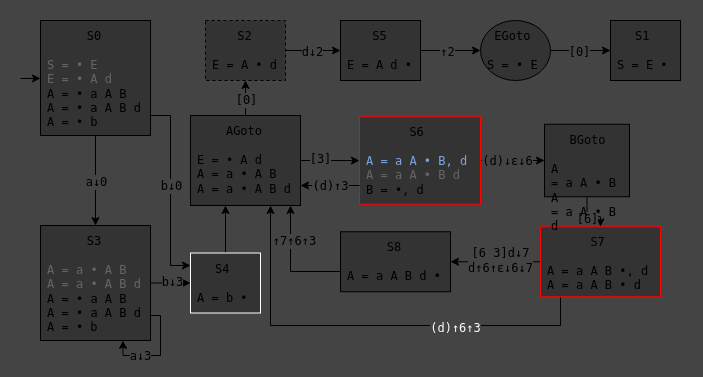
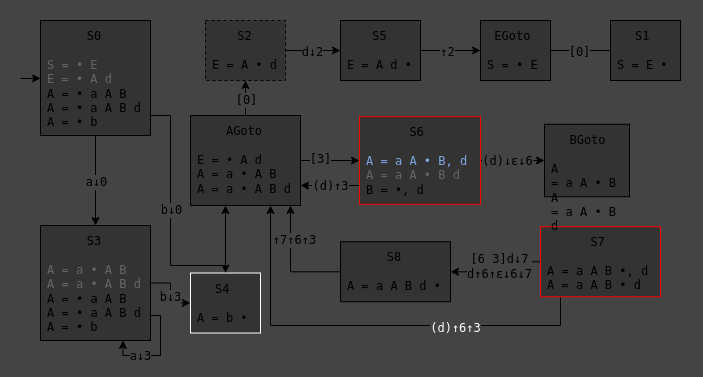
(516, 51) -> (516, 51)
(602, 51) -> (605, 51)
(592, 217) -> none
(396, 262) -> (396, 272)
(226, 283) -> (226, 303)
